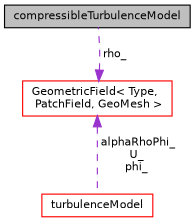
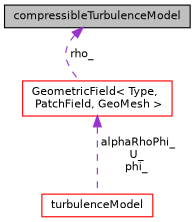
(100, 49) -> (66, 59)
